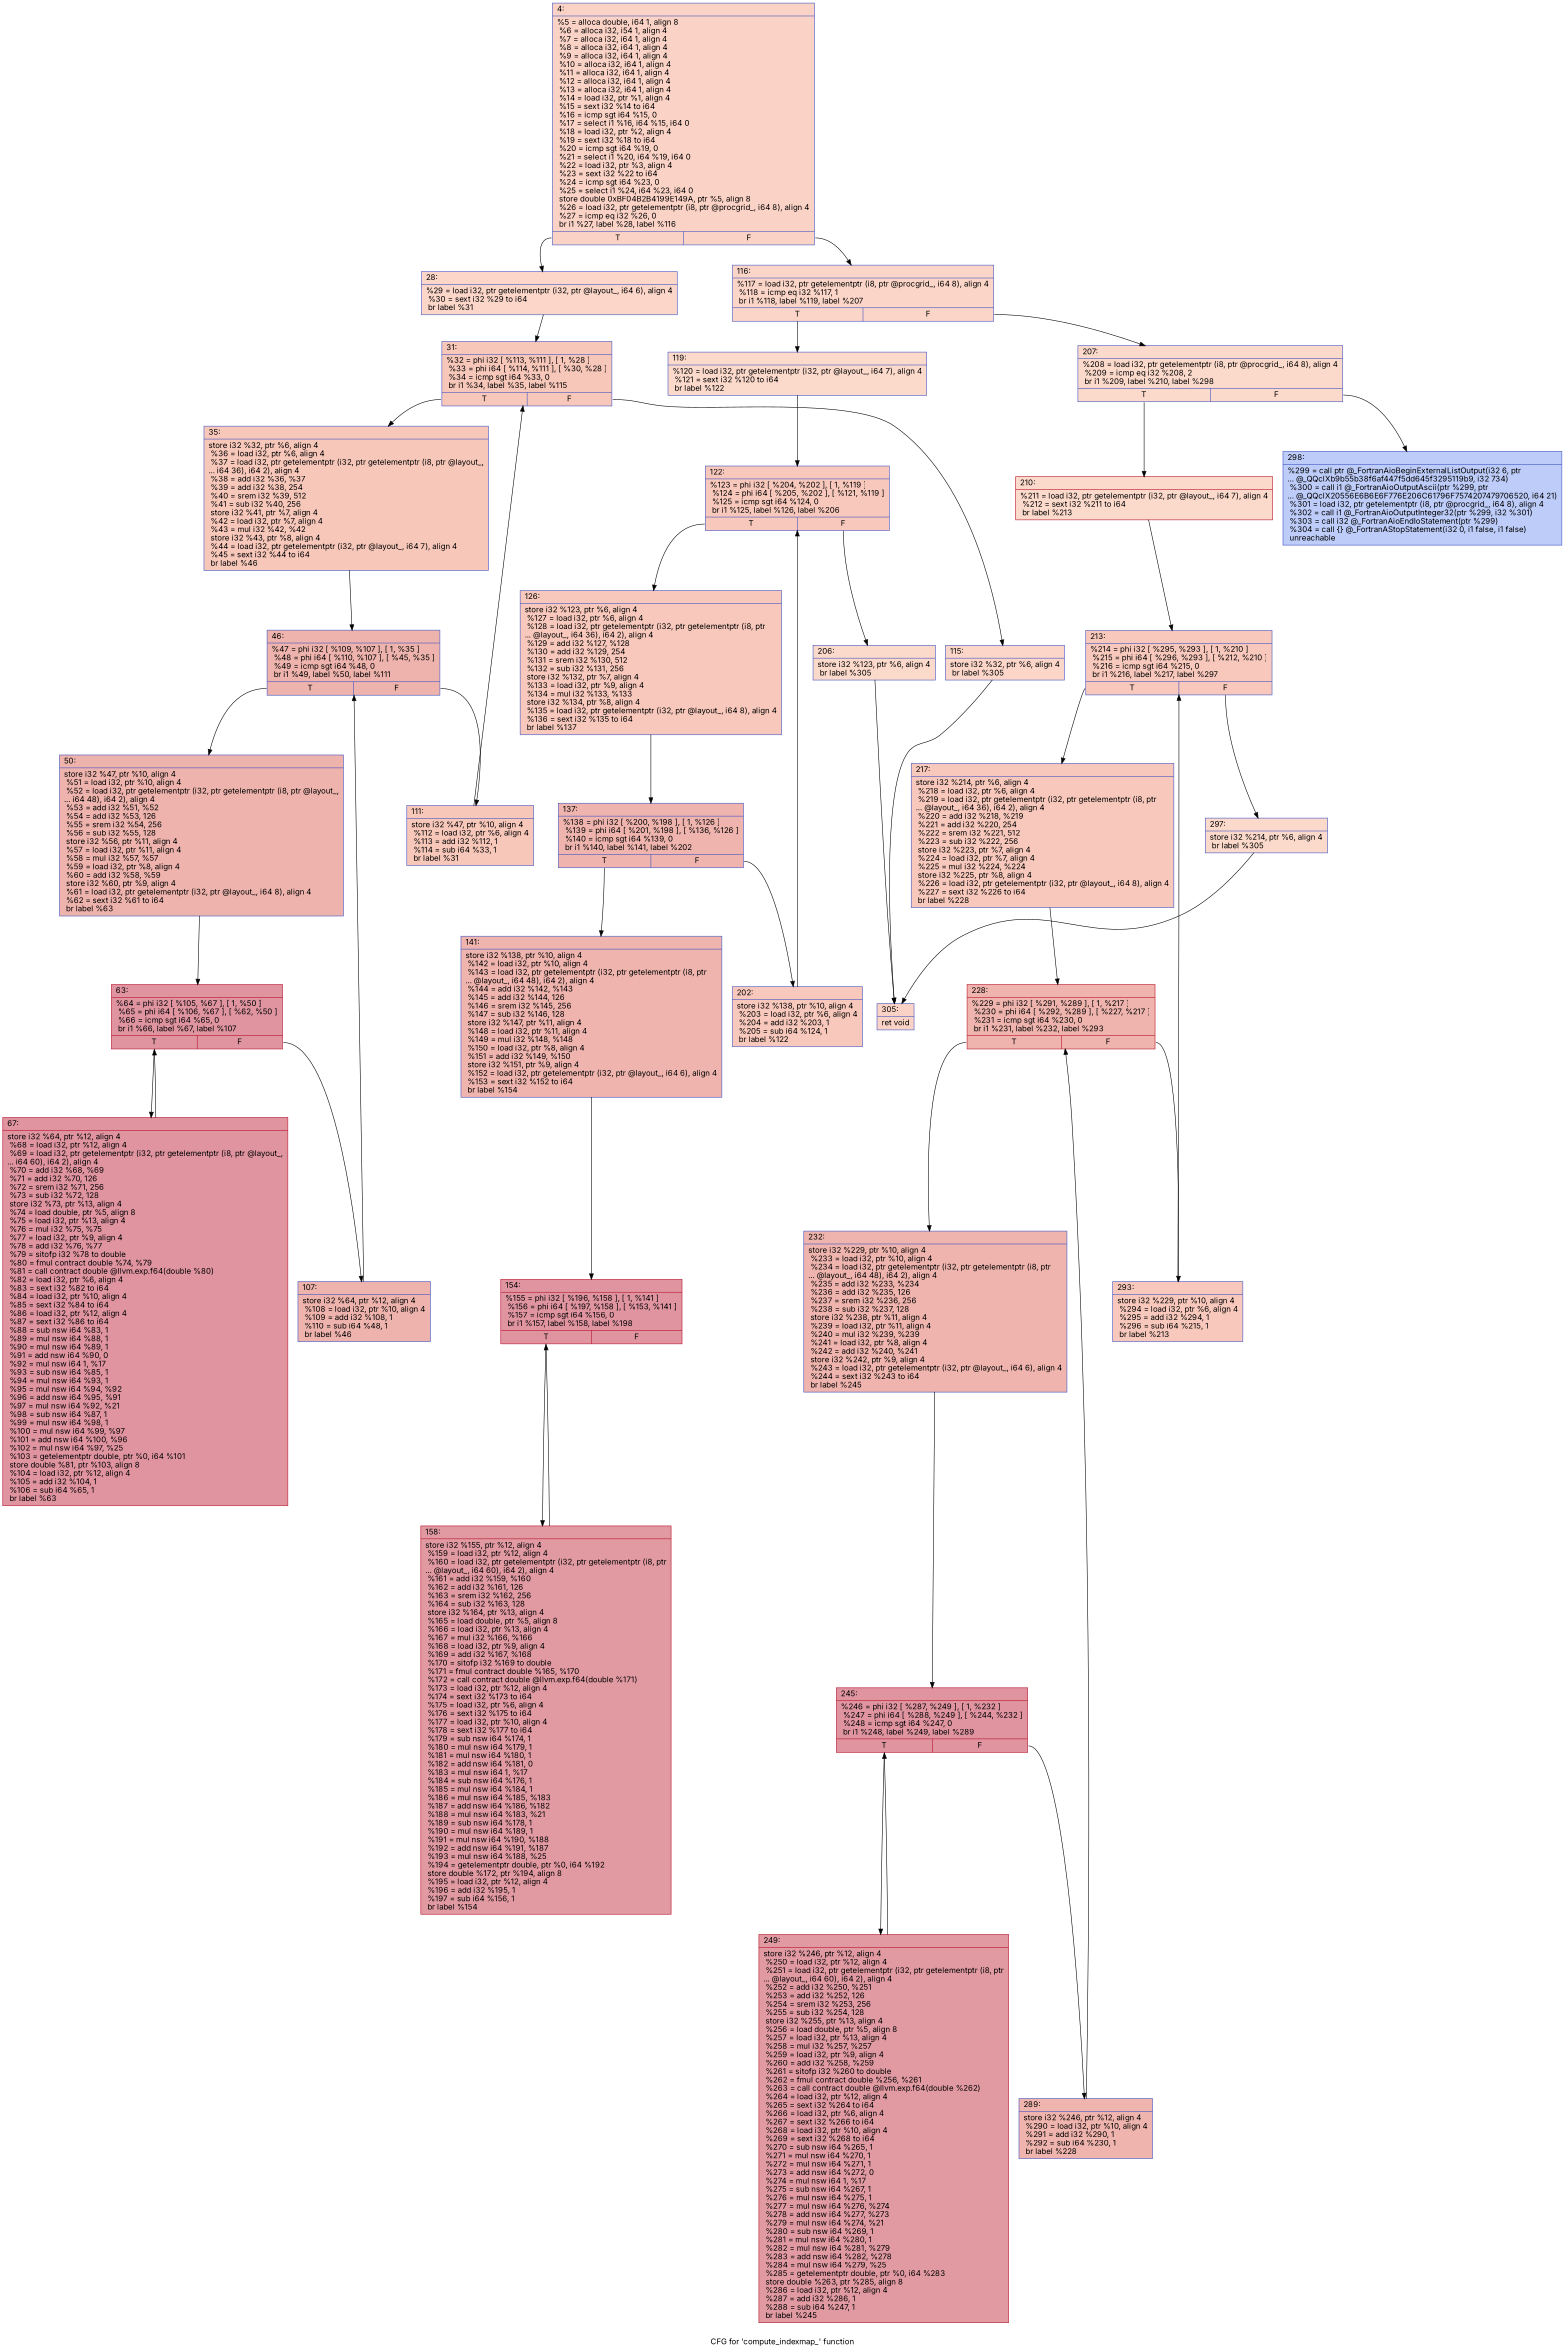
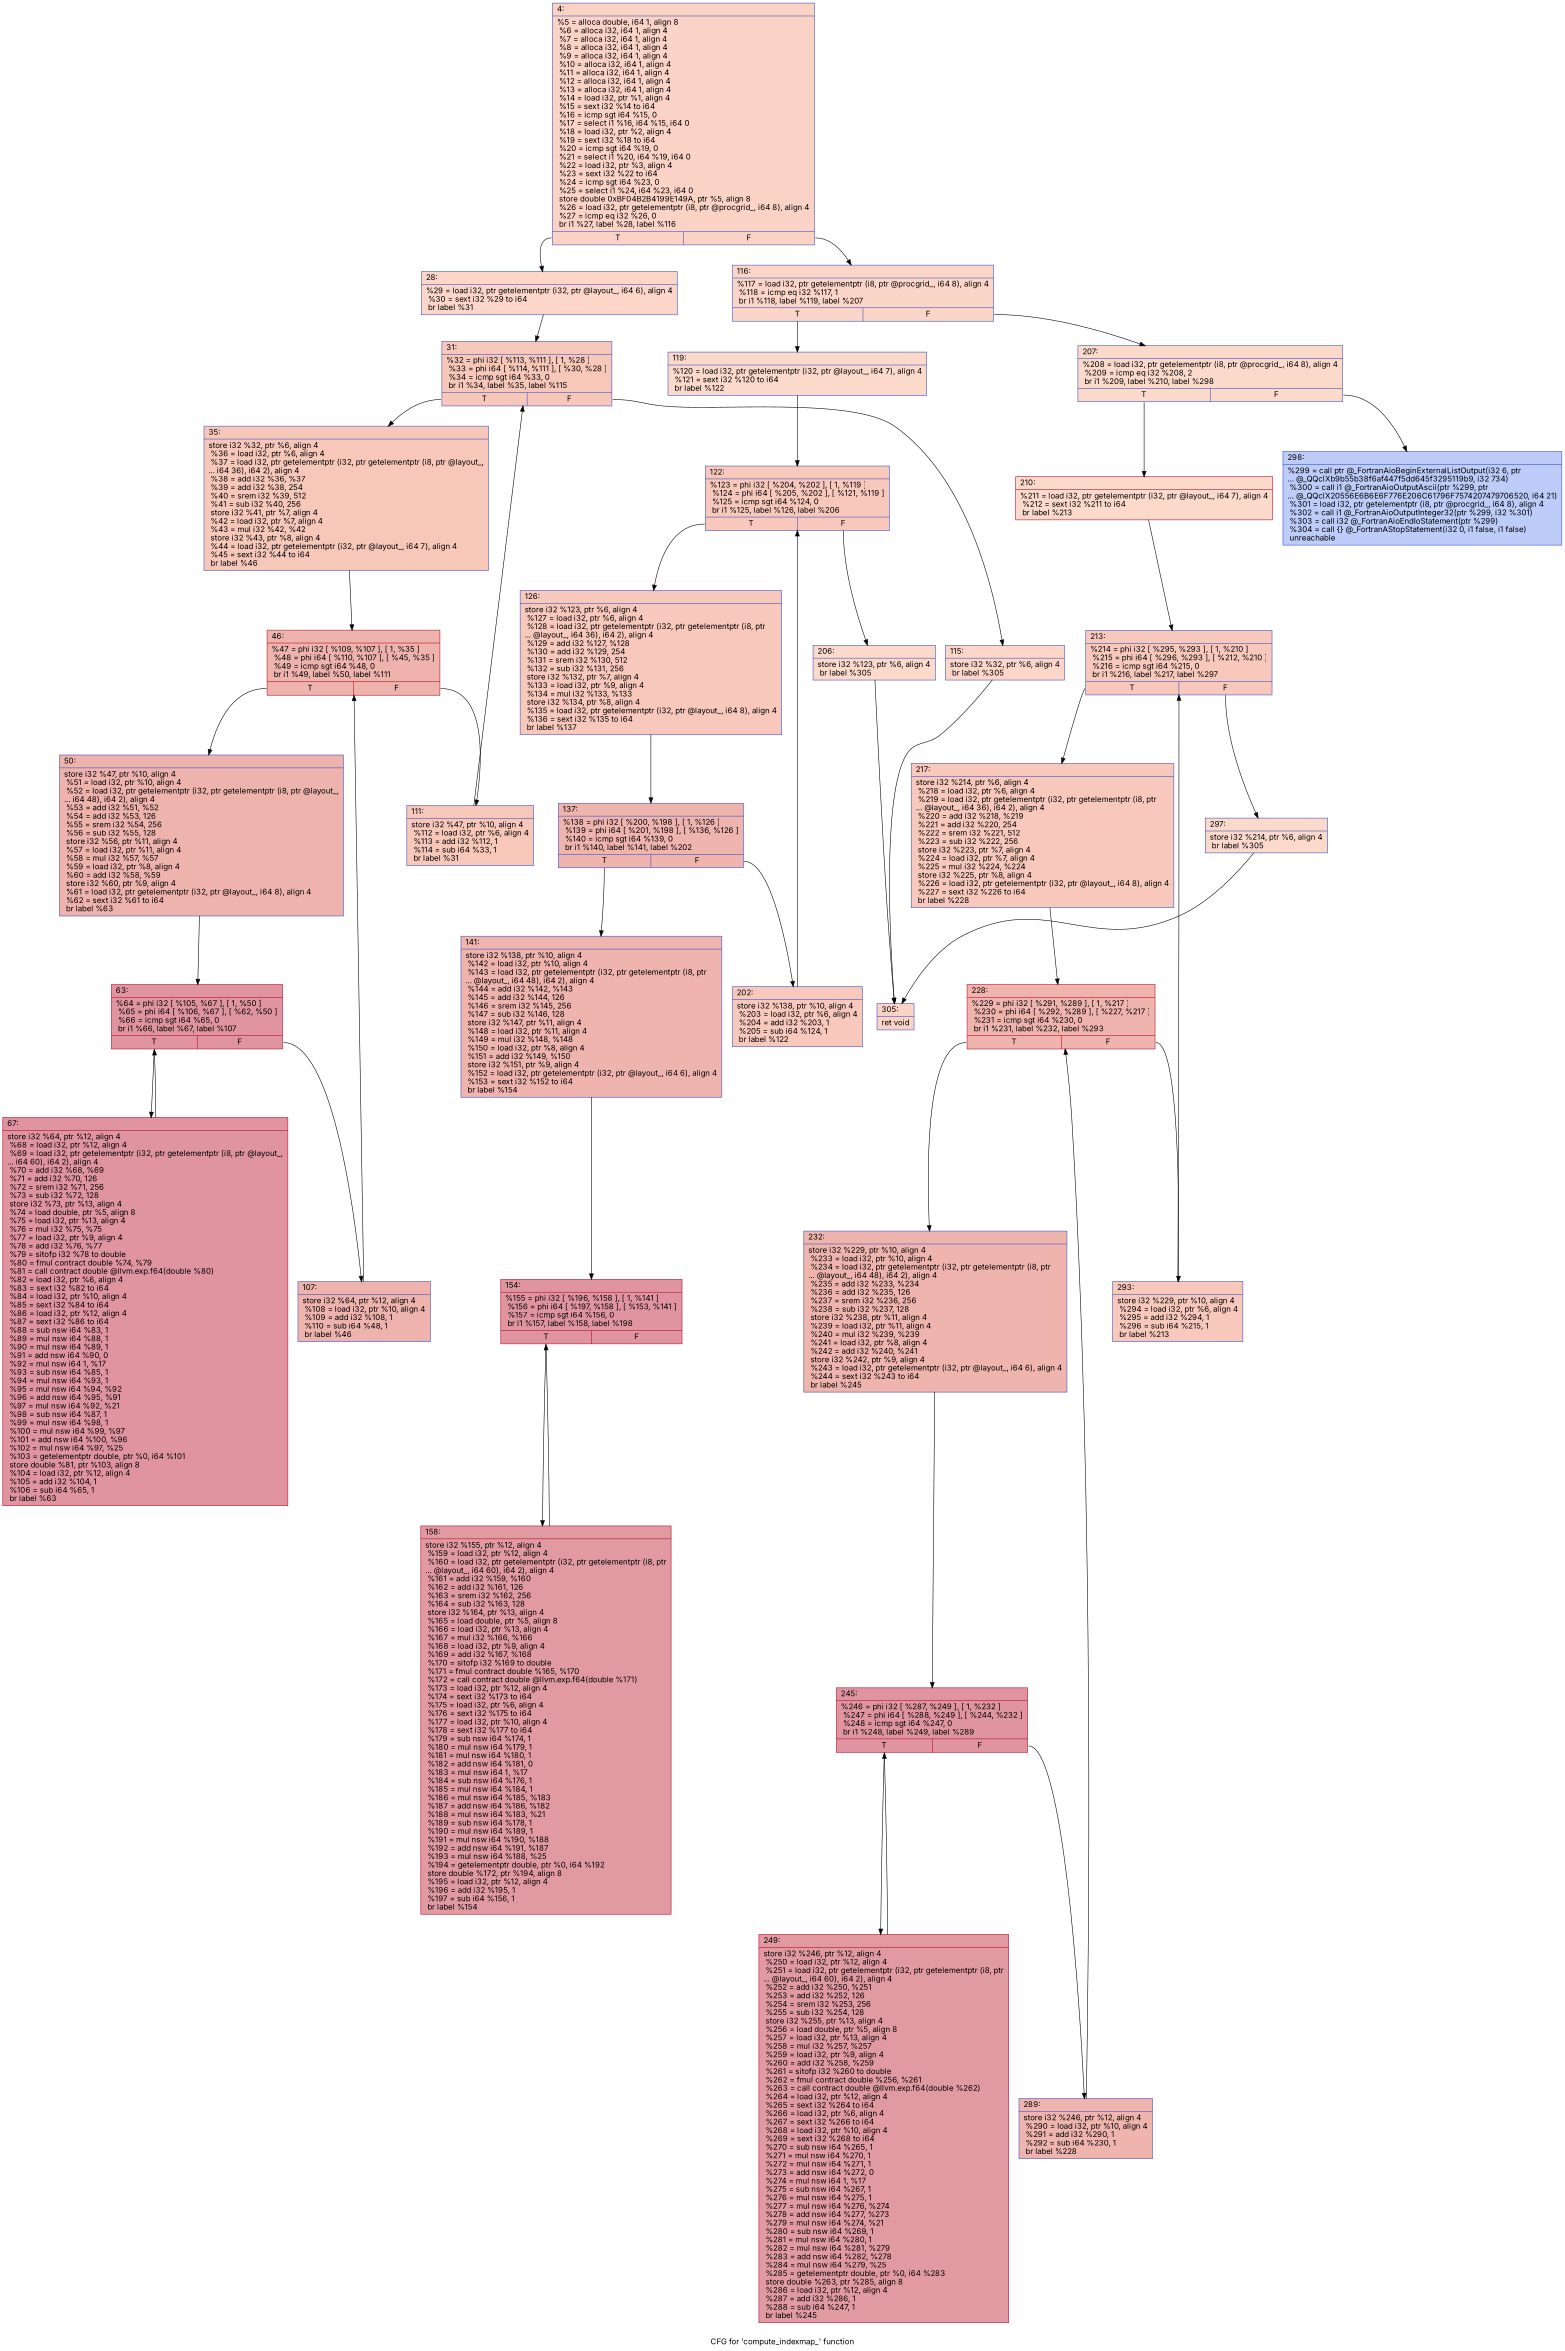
(612, 31) -> (612, 31)
(354, 663) -> (354, 663)
